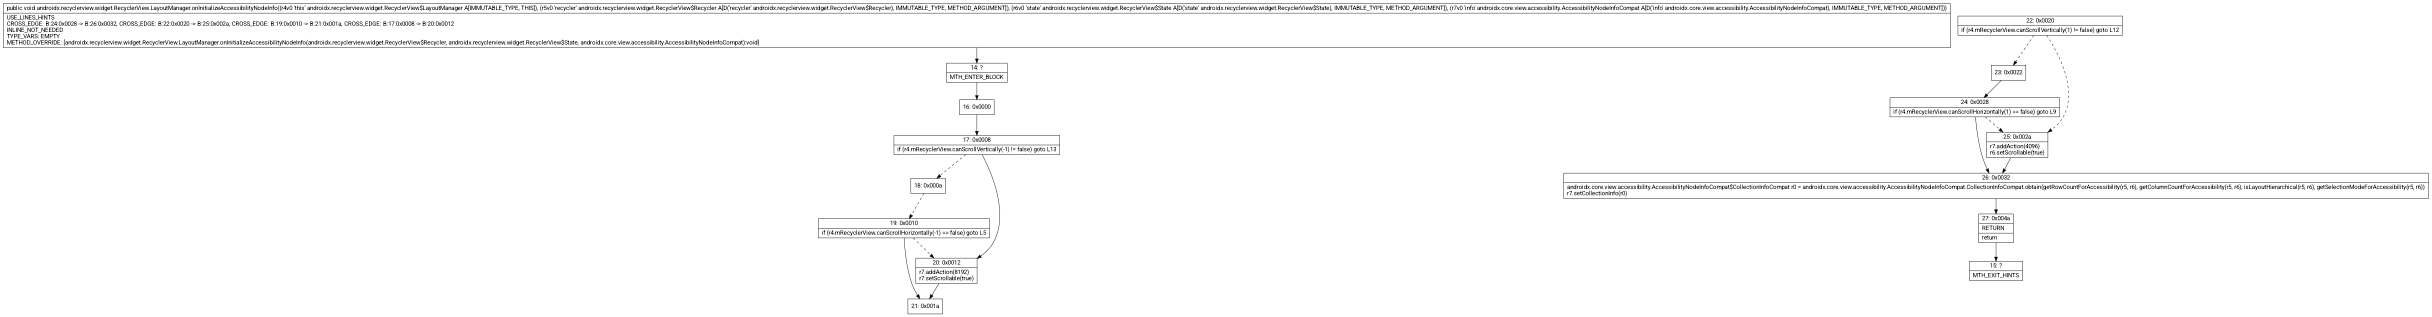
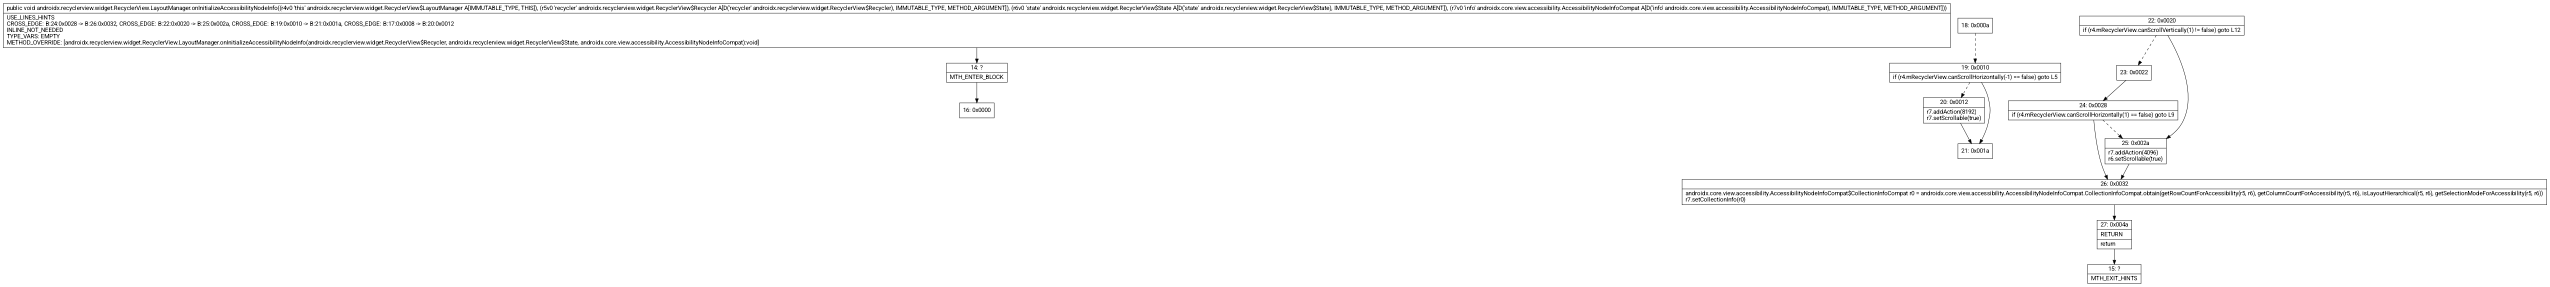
(2067, 83) -> (2187, 87)
(977, 145) -> none
